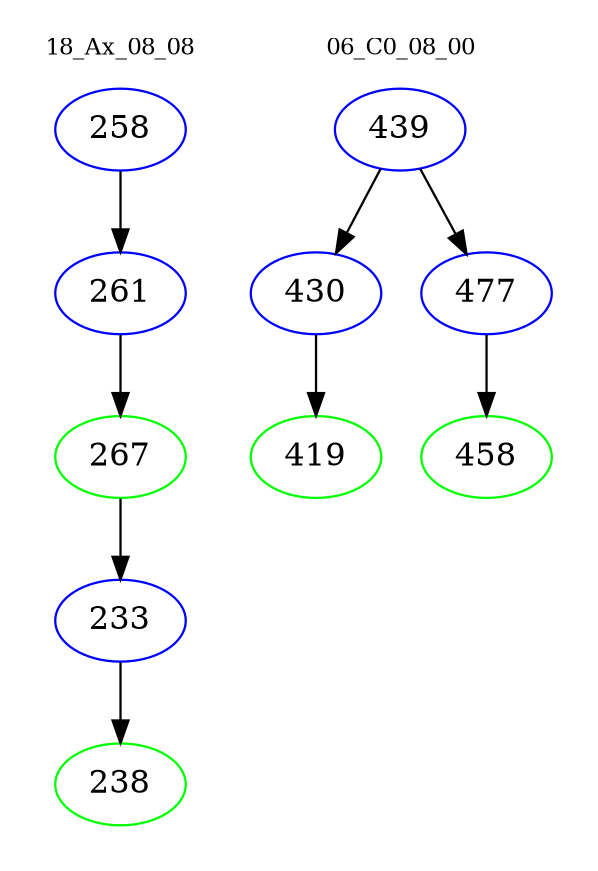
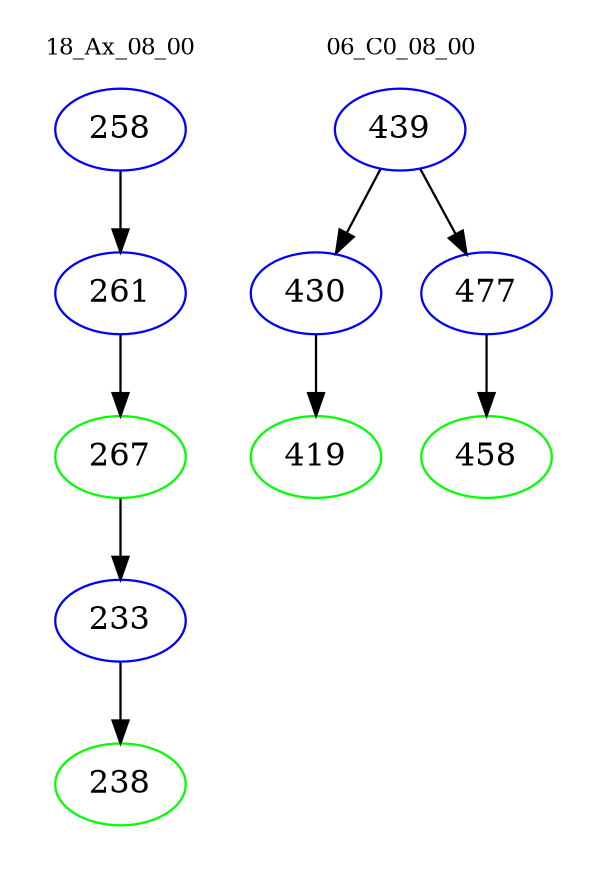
(121, 49) -> (121, 49)
